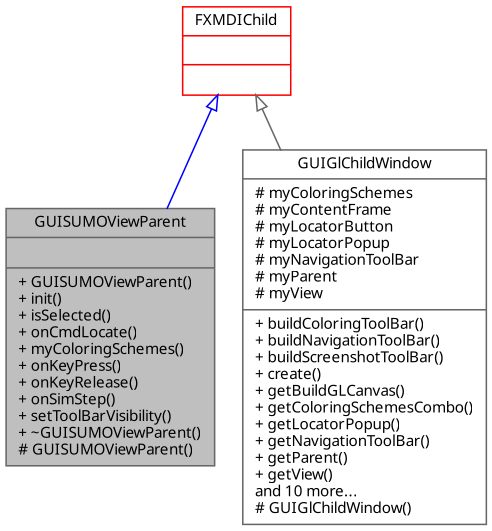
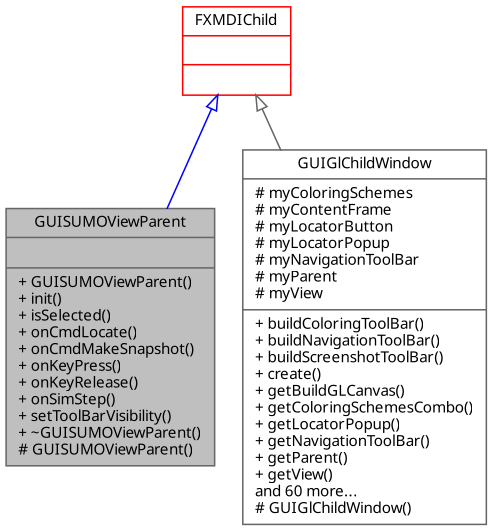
(101, 349) -> (107, 349)
(307, 492) -> (307, 492)
